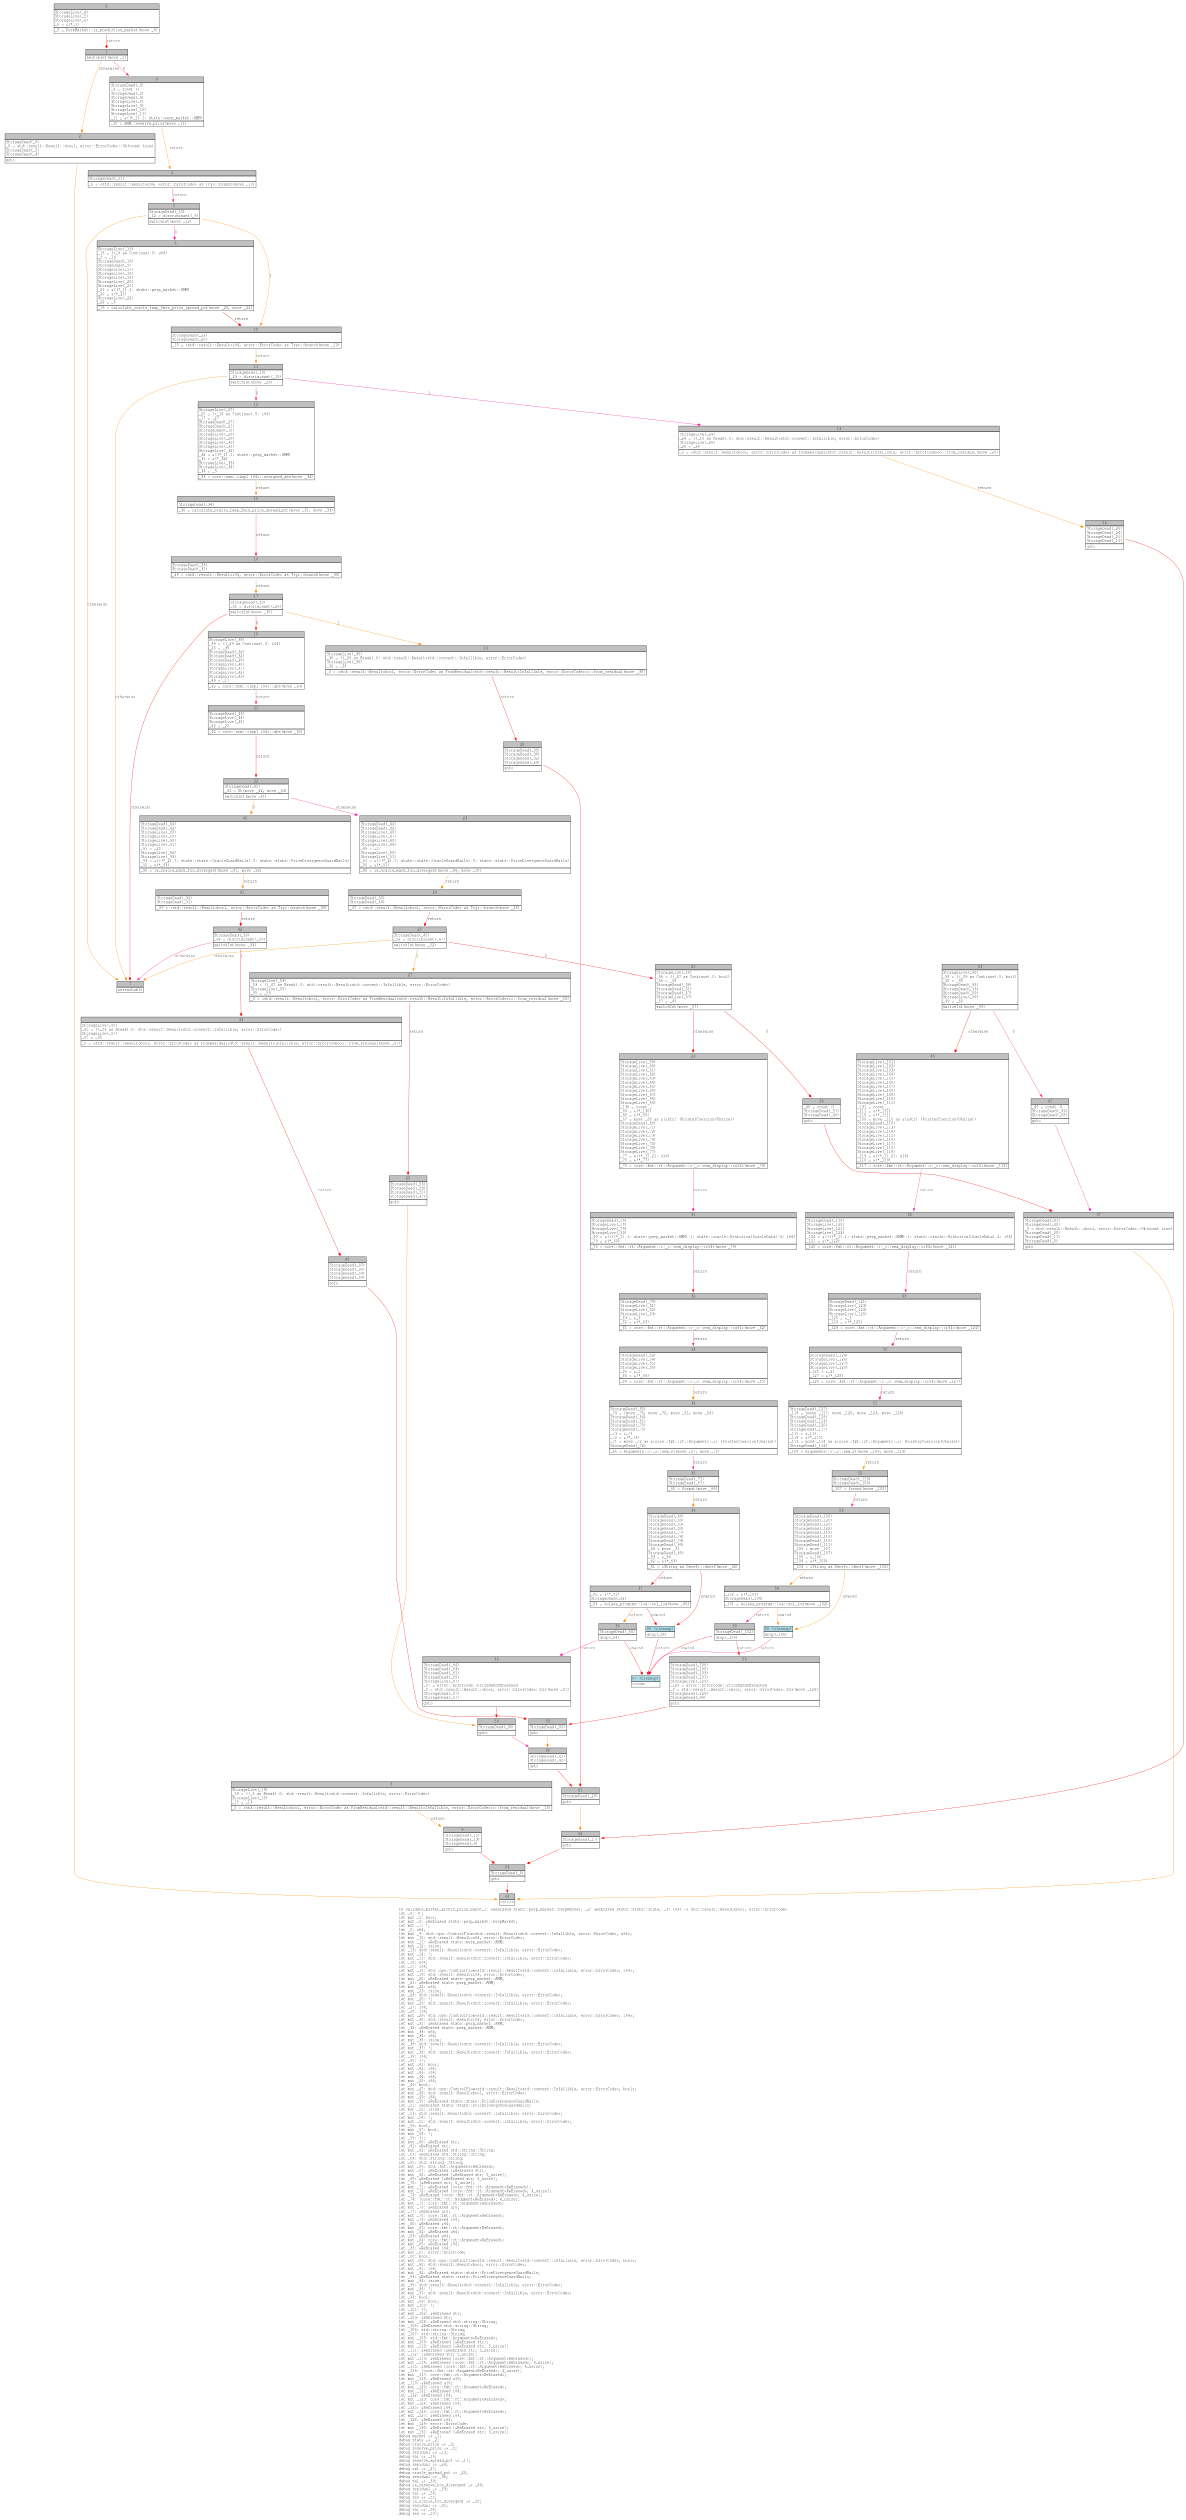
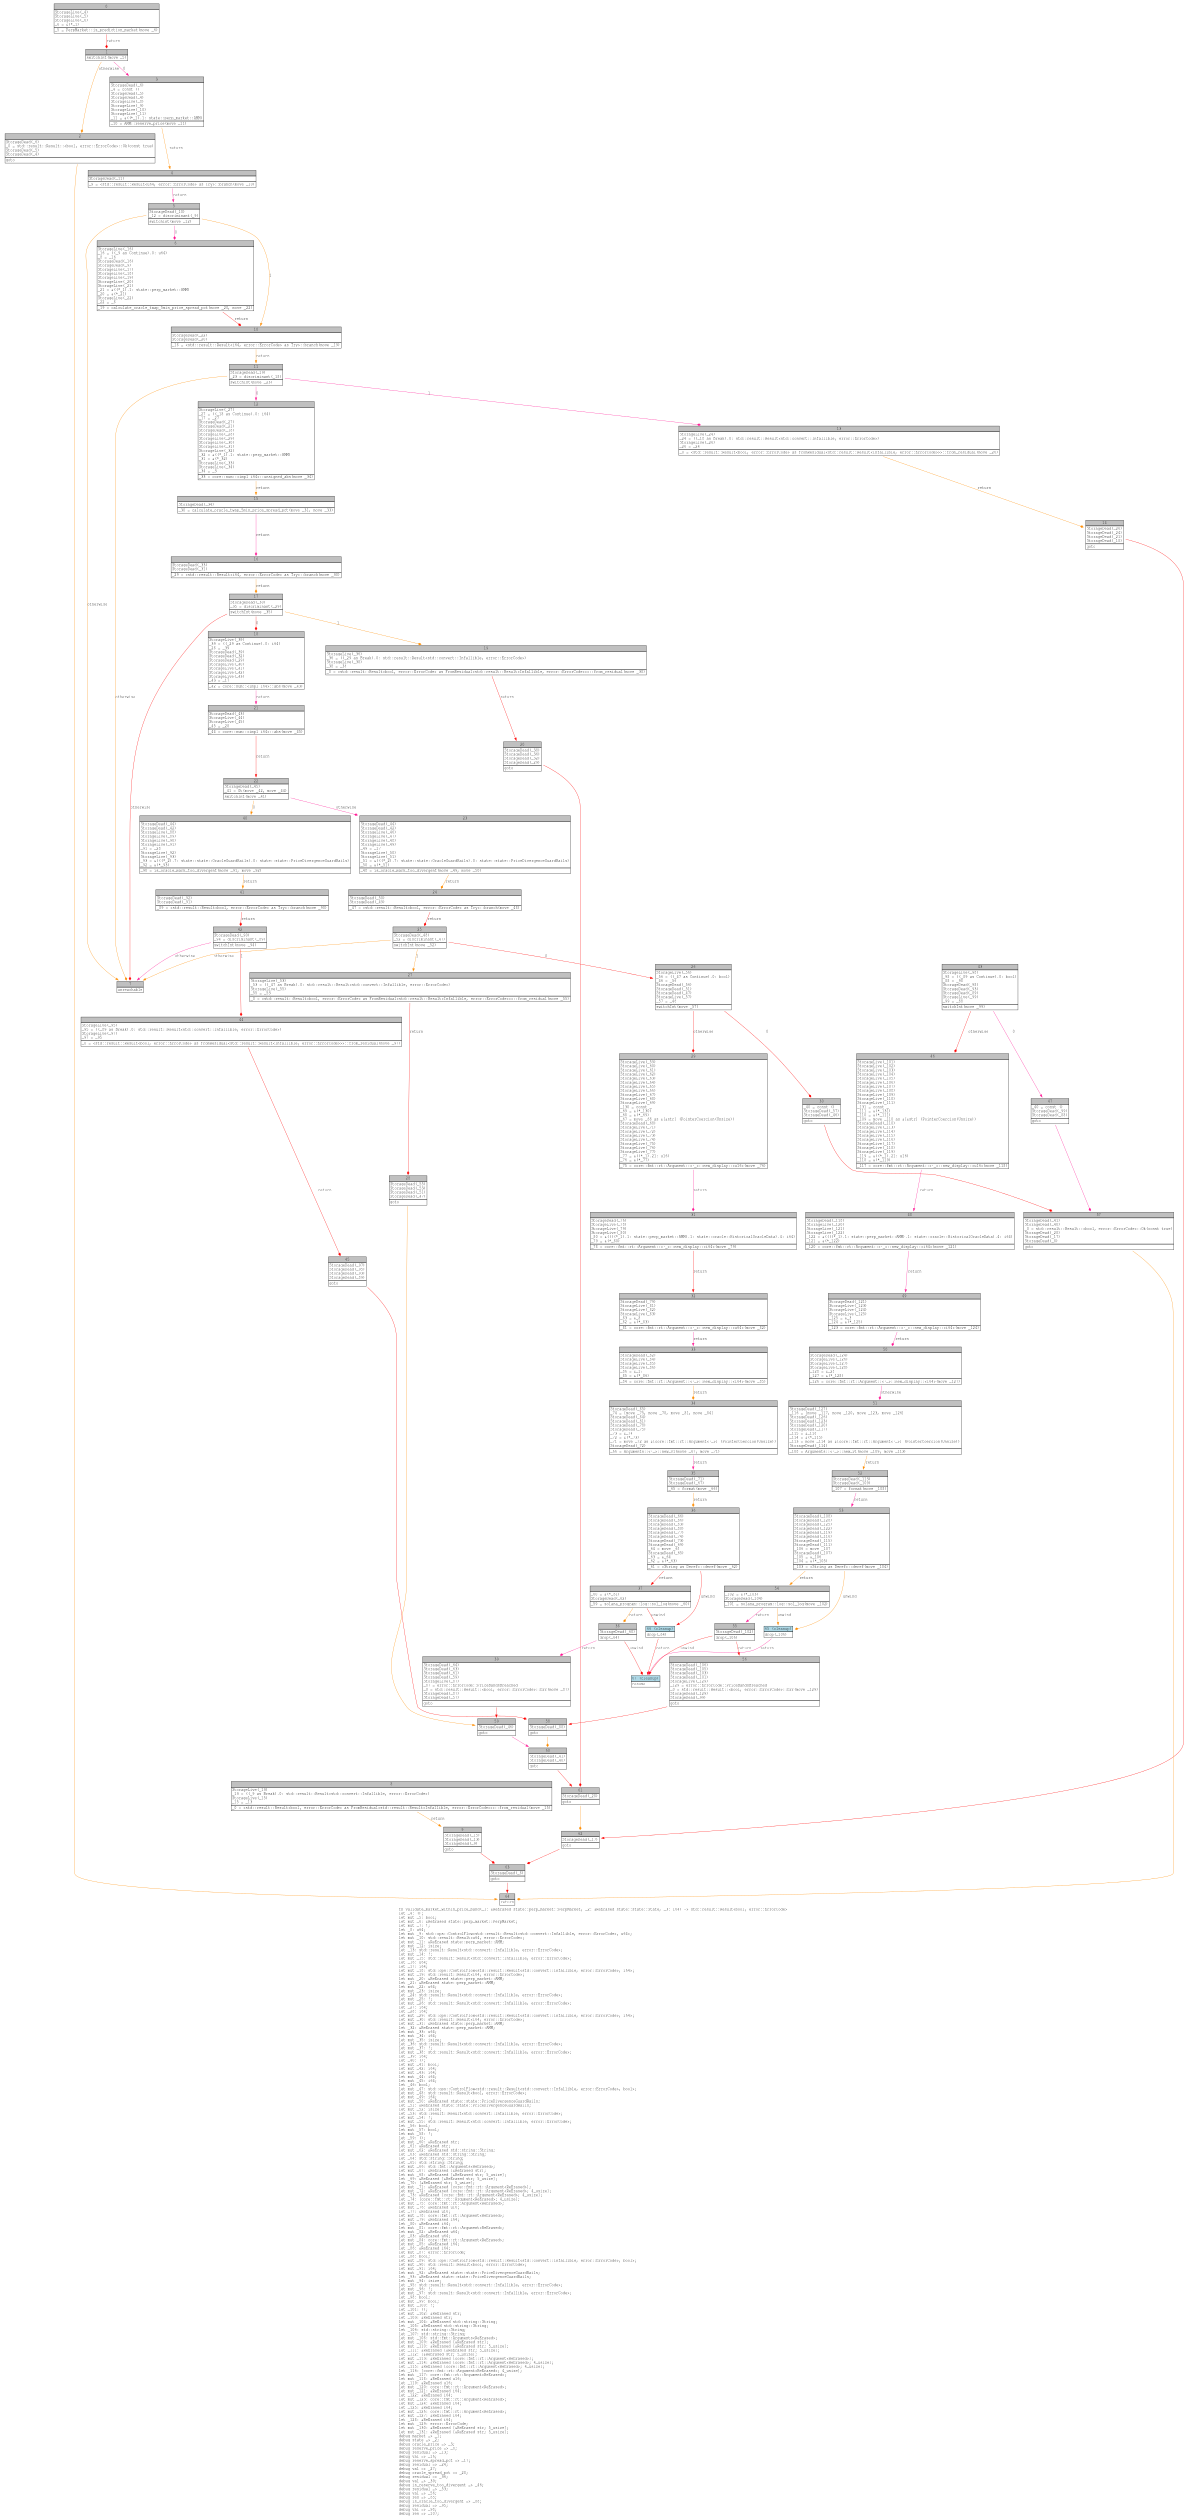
(256, 622) -> (256, 622)
(888, 1393) -> (891, 1393)
